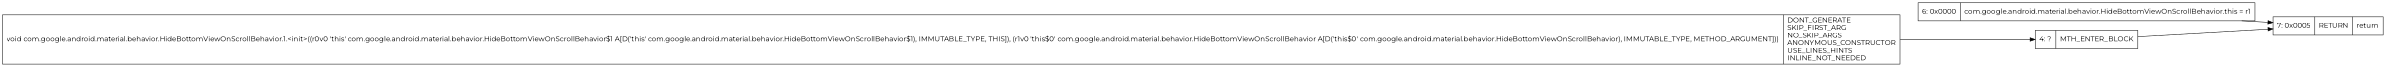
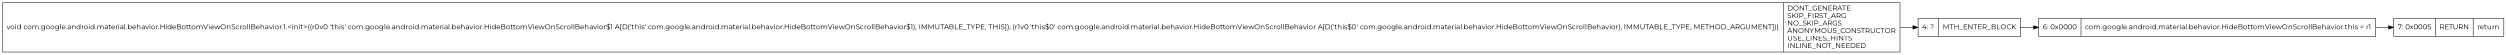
(2203, 33) -> (2027, 27)
